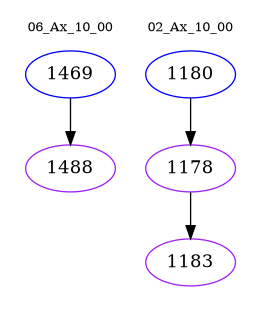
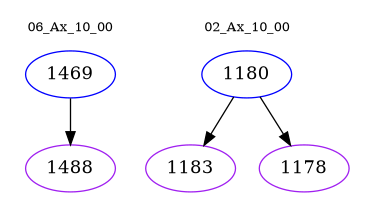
(191, 209) -> (222, 115)
